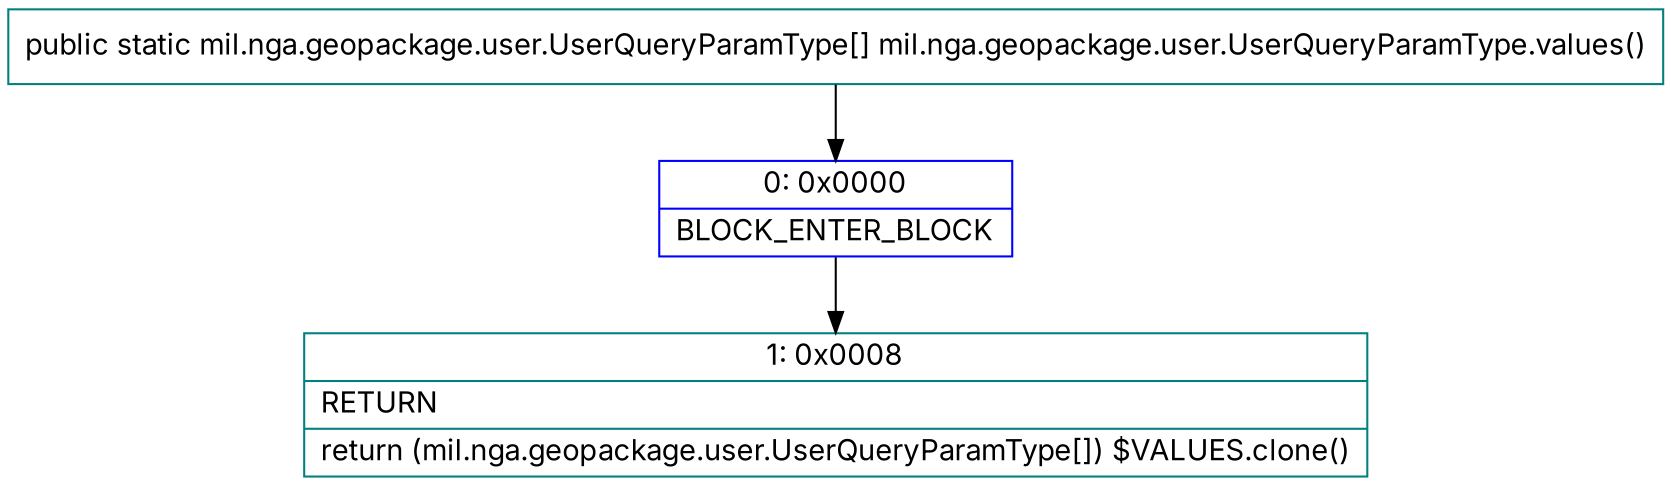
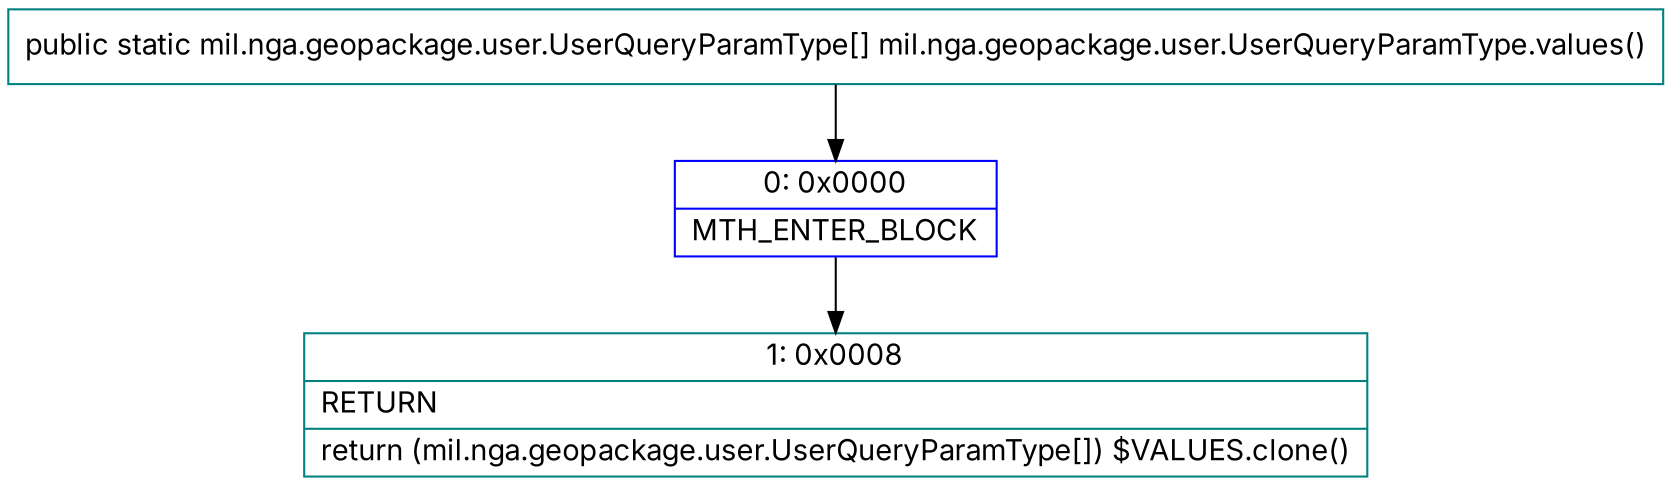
(836, 232) -> (836, 232)
